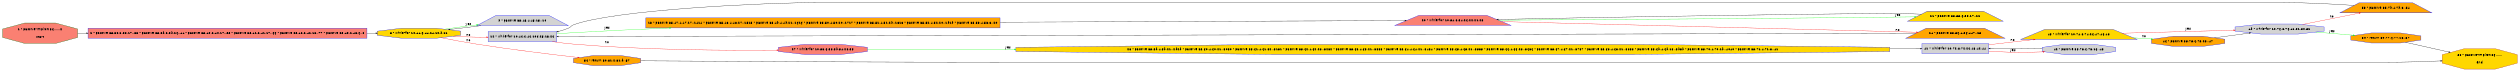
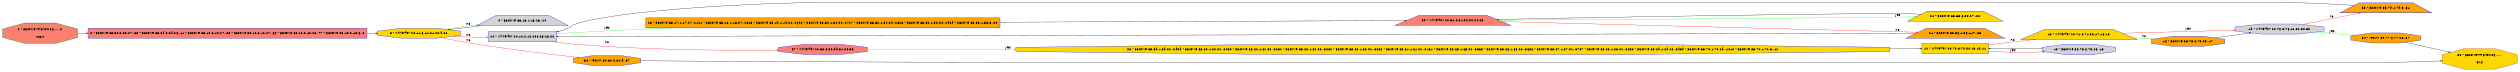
(469, 24) -> (469, 24)
(1955, 49) -> (1955, 49)
